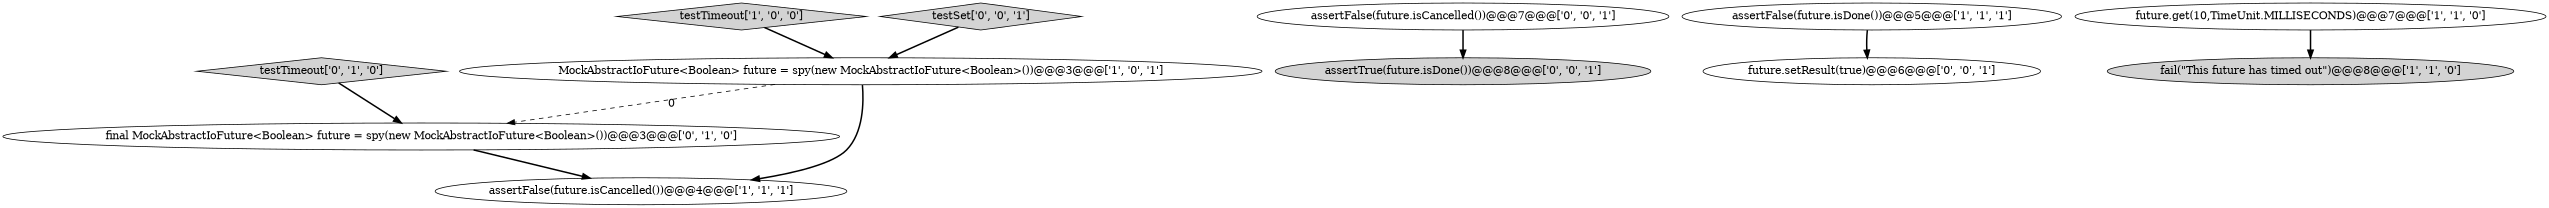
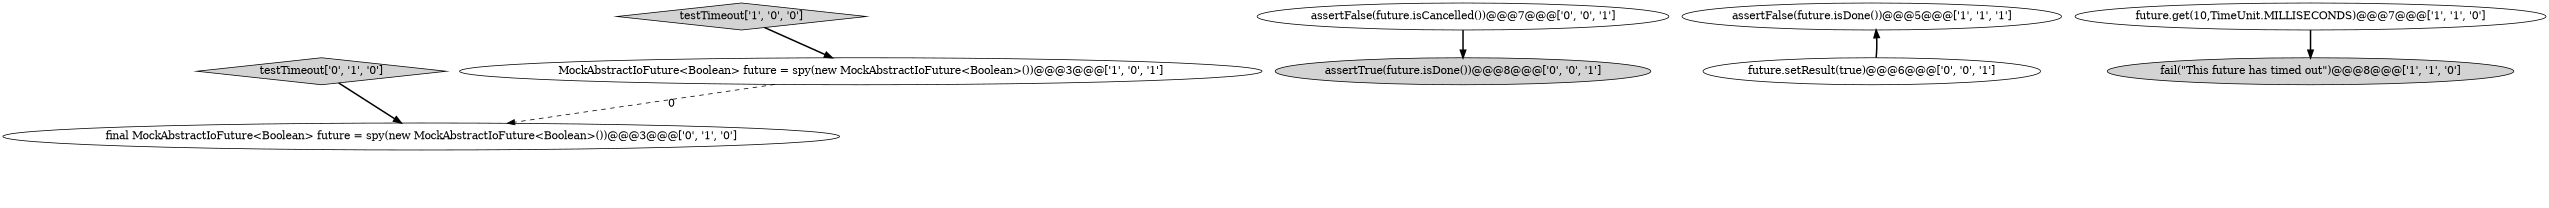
(981, 16) -> none
(1867, 40) -> (1877, 48)
(641, 191) -> none
